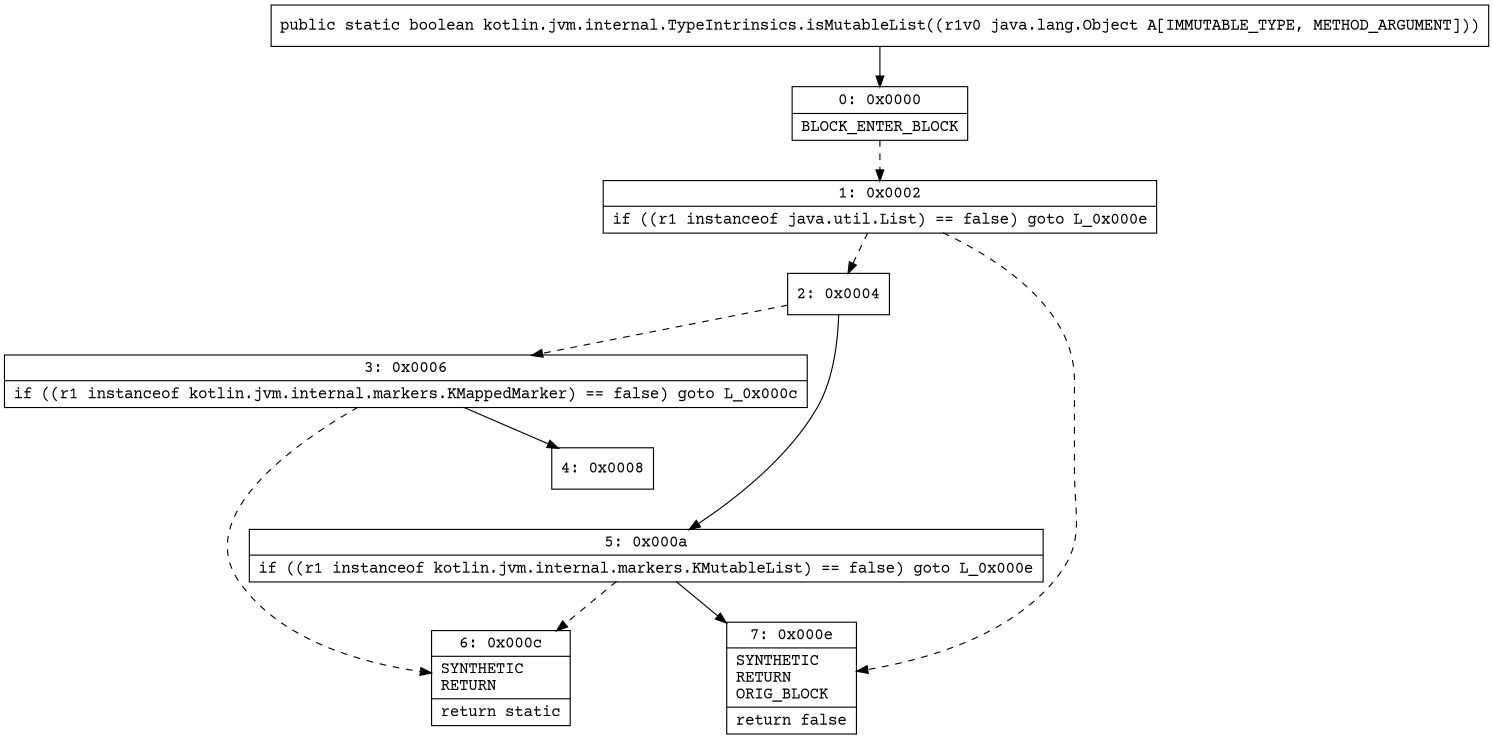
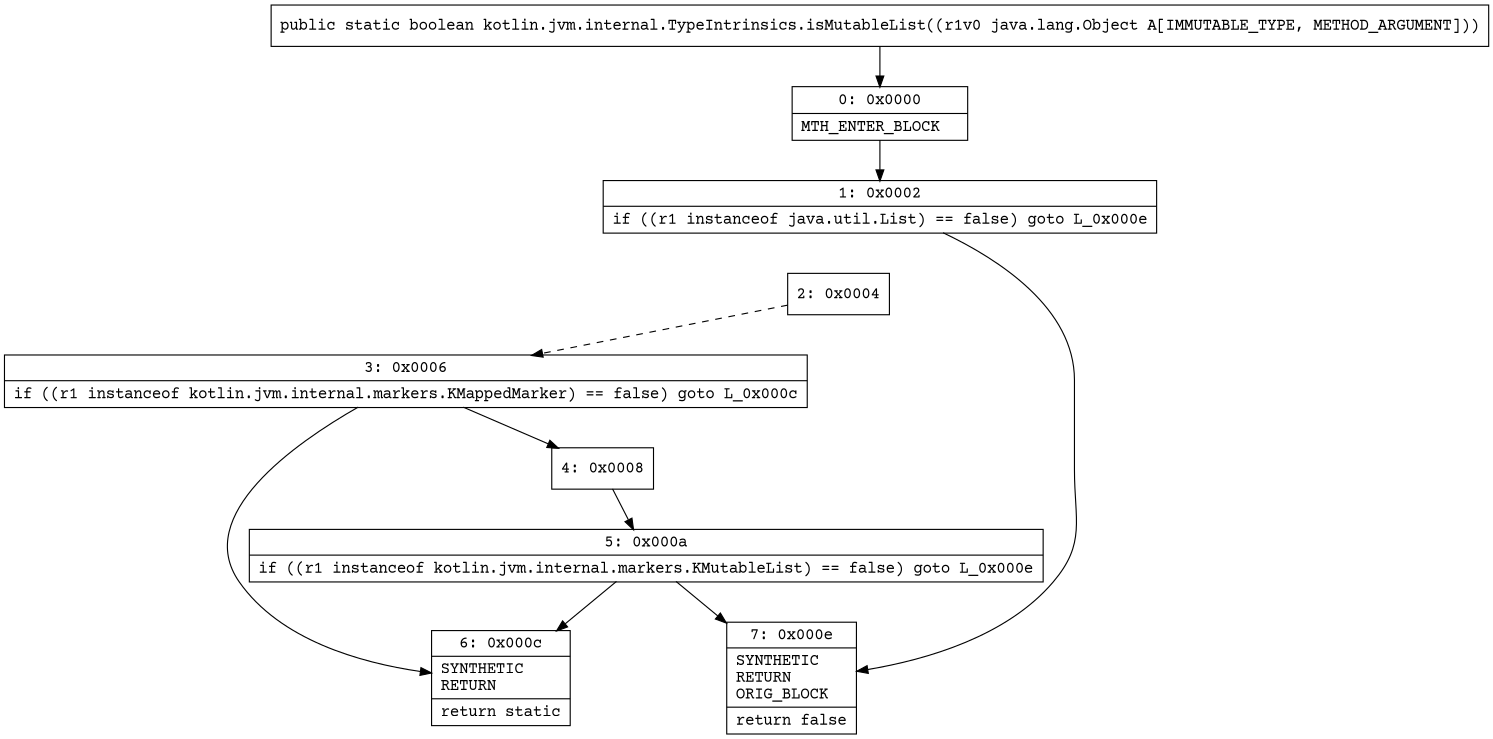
(880, 126) -> (870, 126)
(880, 155) -> (880, 155)
(860, 248) -> none
(797, 437) -> (620, 504)
(1075, 485) -> (1075, 485)
(234, 569) -> (234, 569)
(591, 603) -> (591, 603)
